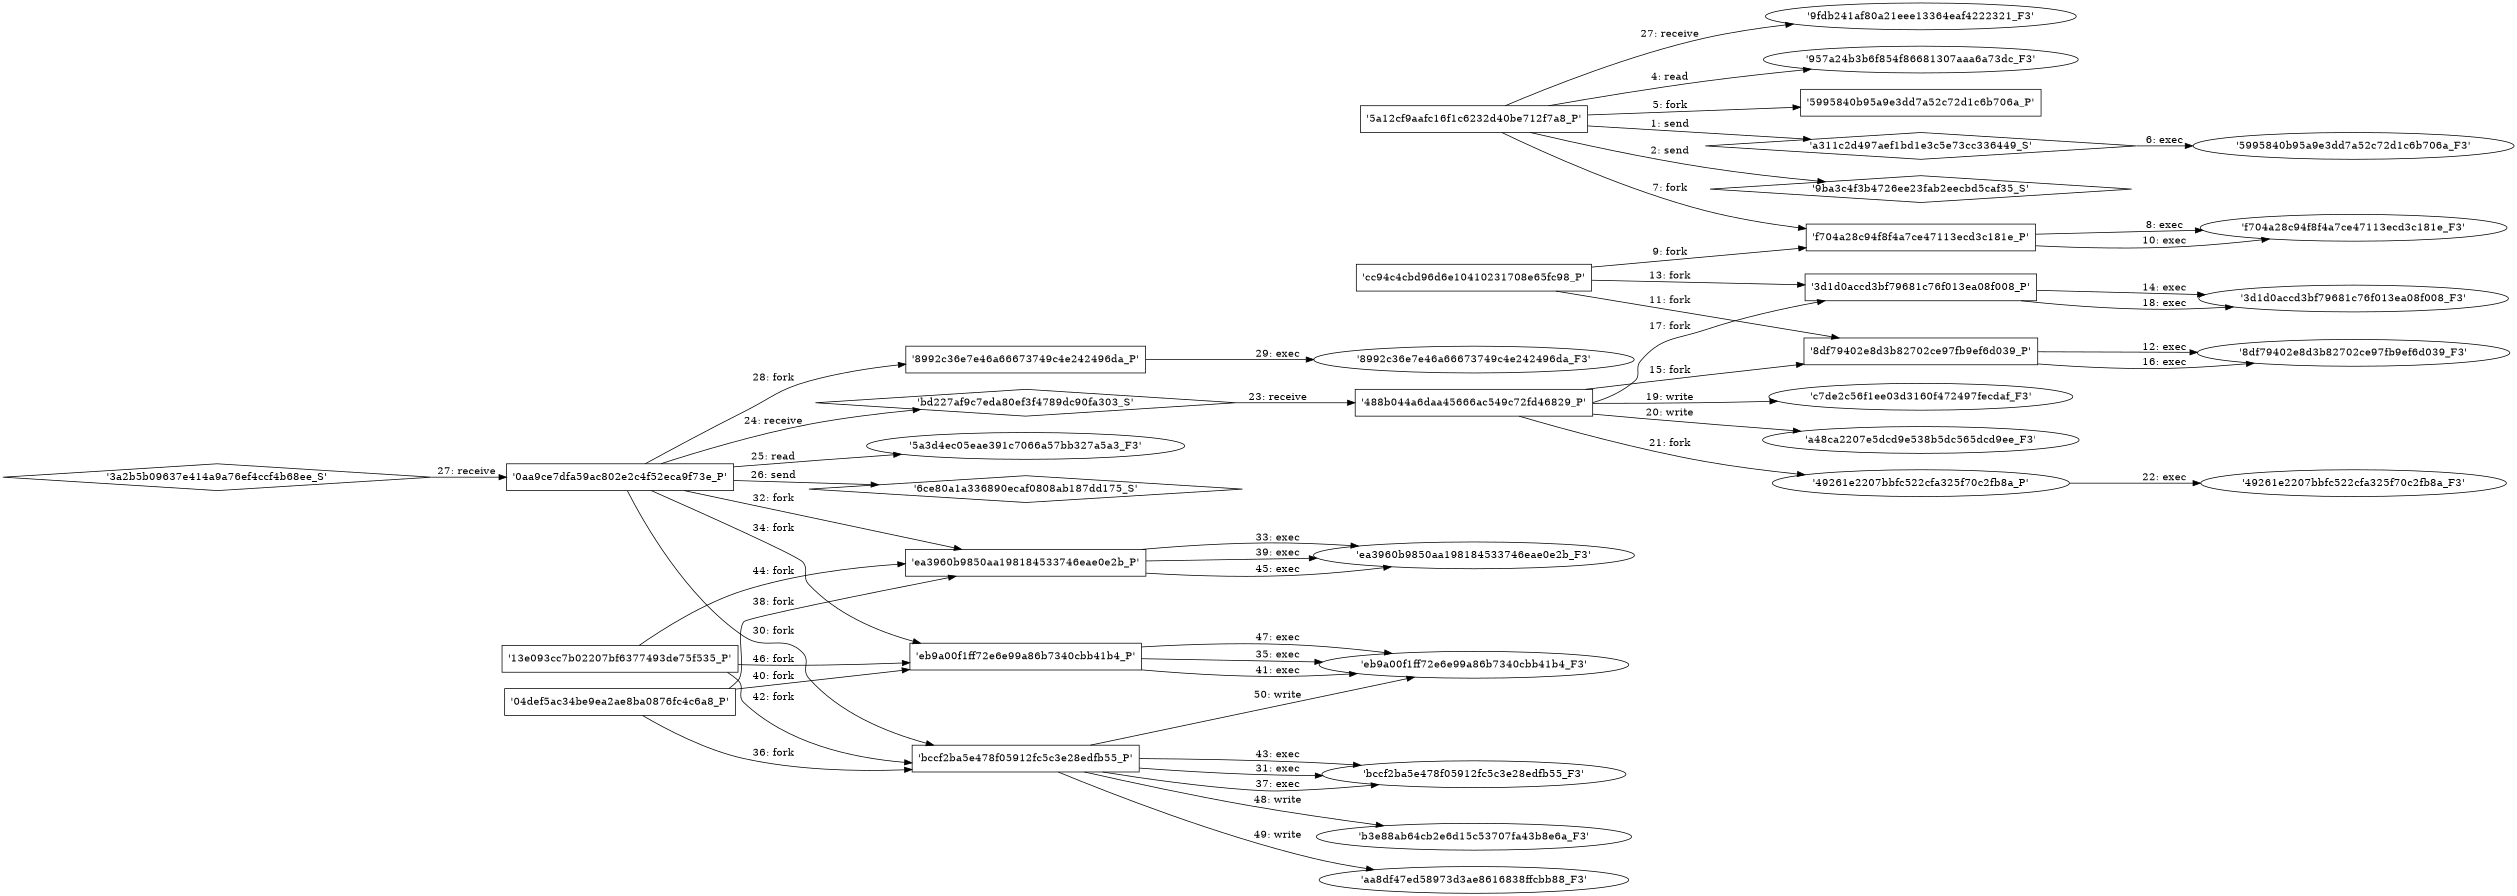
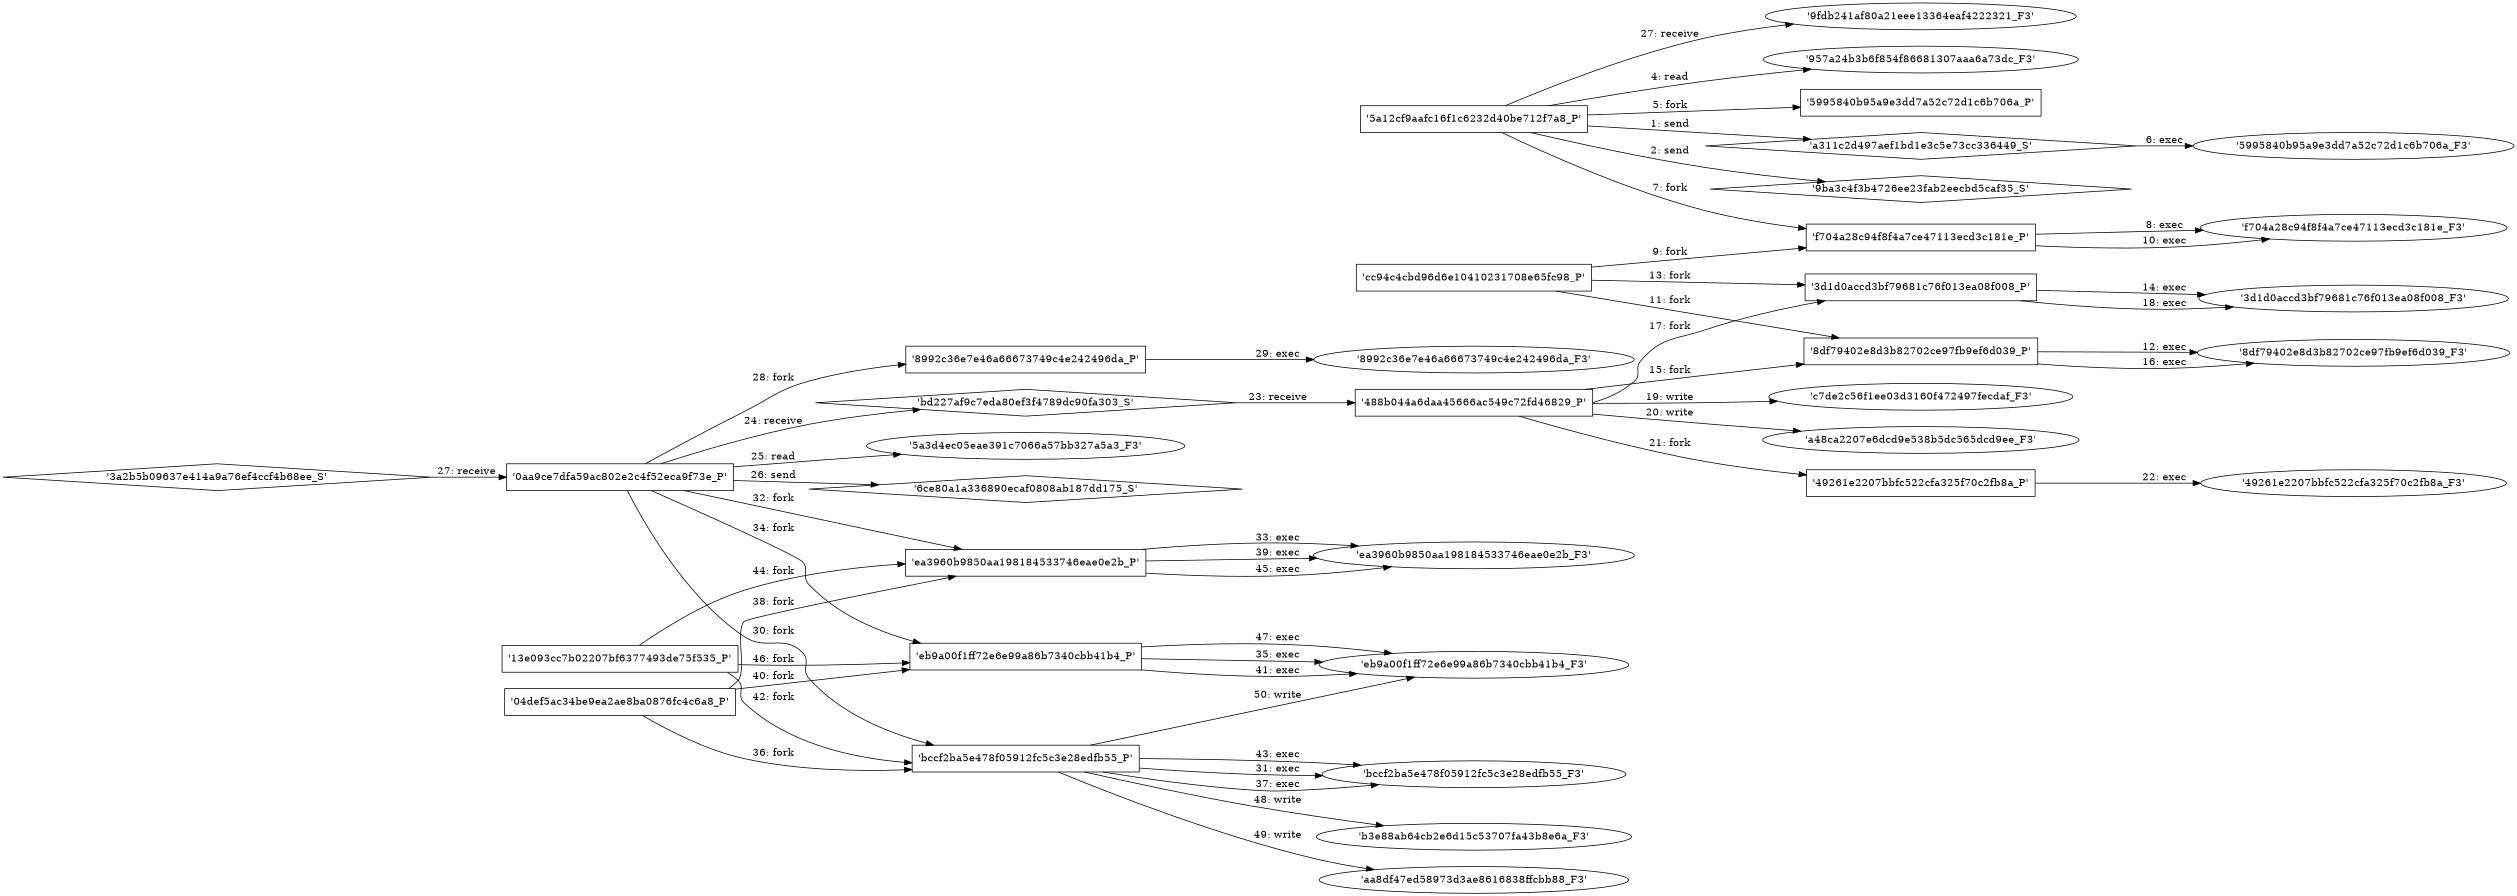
(1921, 440) -> (1921, 440)
(1921, 483) -> (1921, 483)
